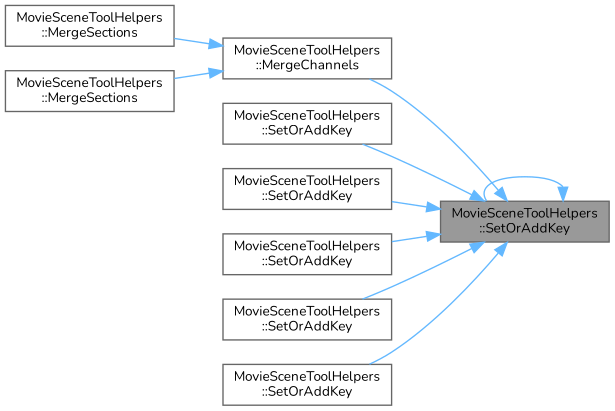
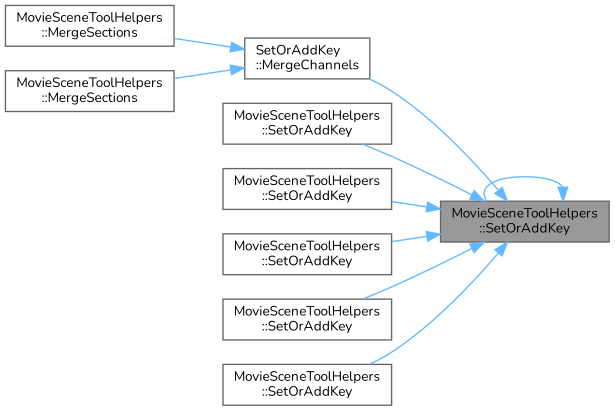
(307, 58) -> (307, 58)
